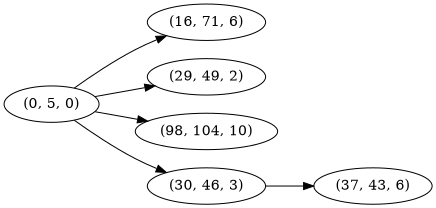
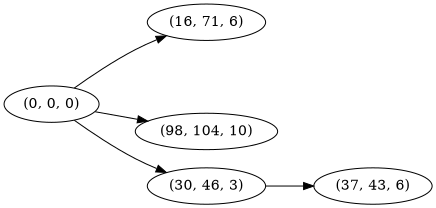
(206, 77) -> none
(52, 104) -> (52, 104)
